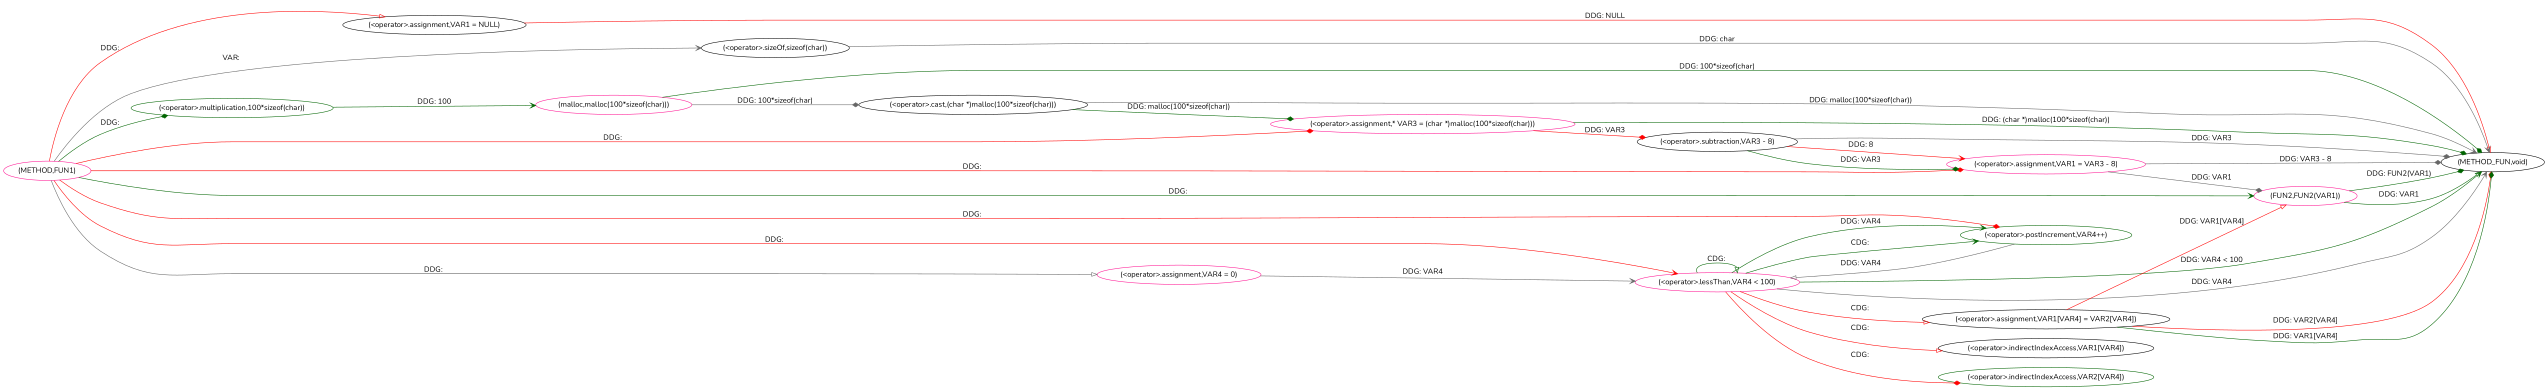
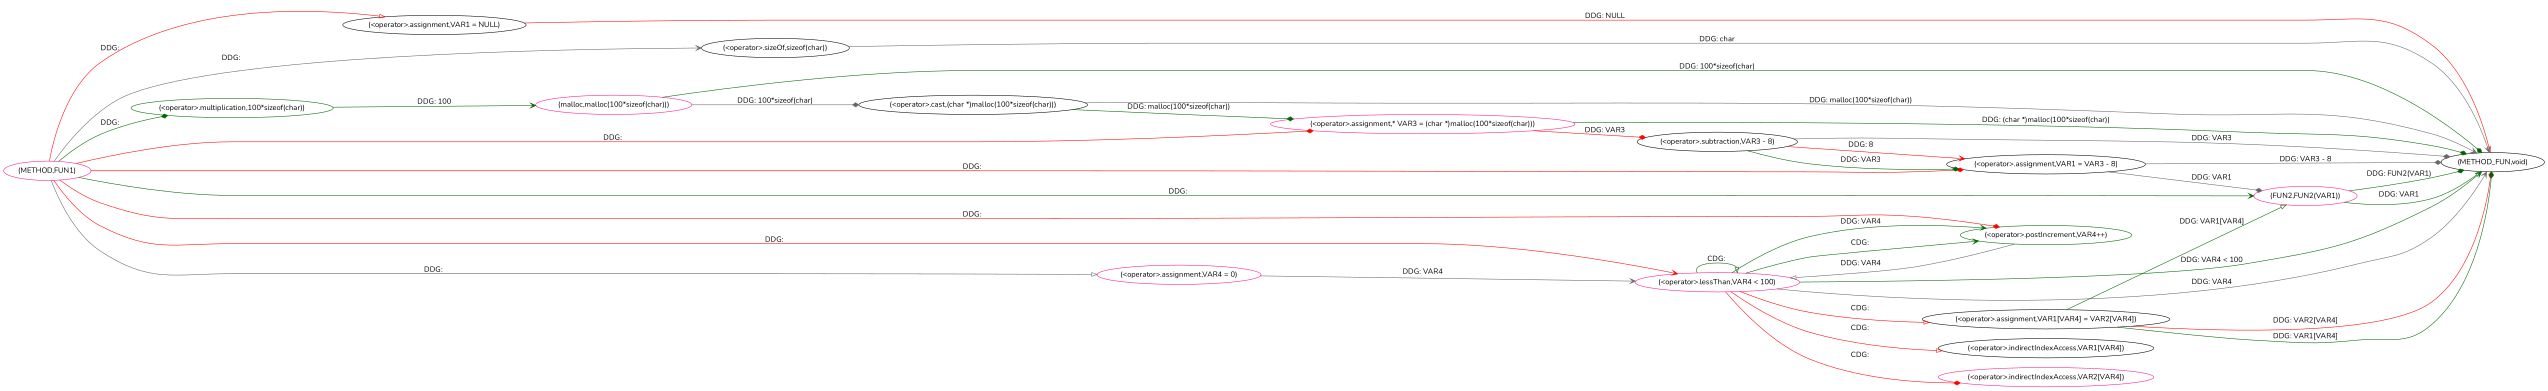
(232, 58) -> (232, 58)
(2046, 164) -> (2046, 164)
(2174, 259) -> (2174, 259)
(2046, 377) -> (2046, 377)
